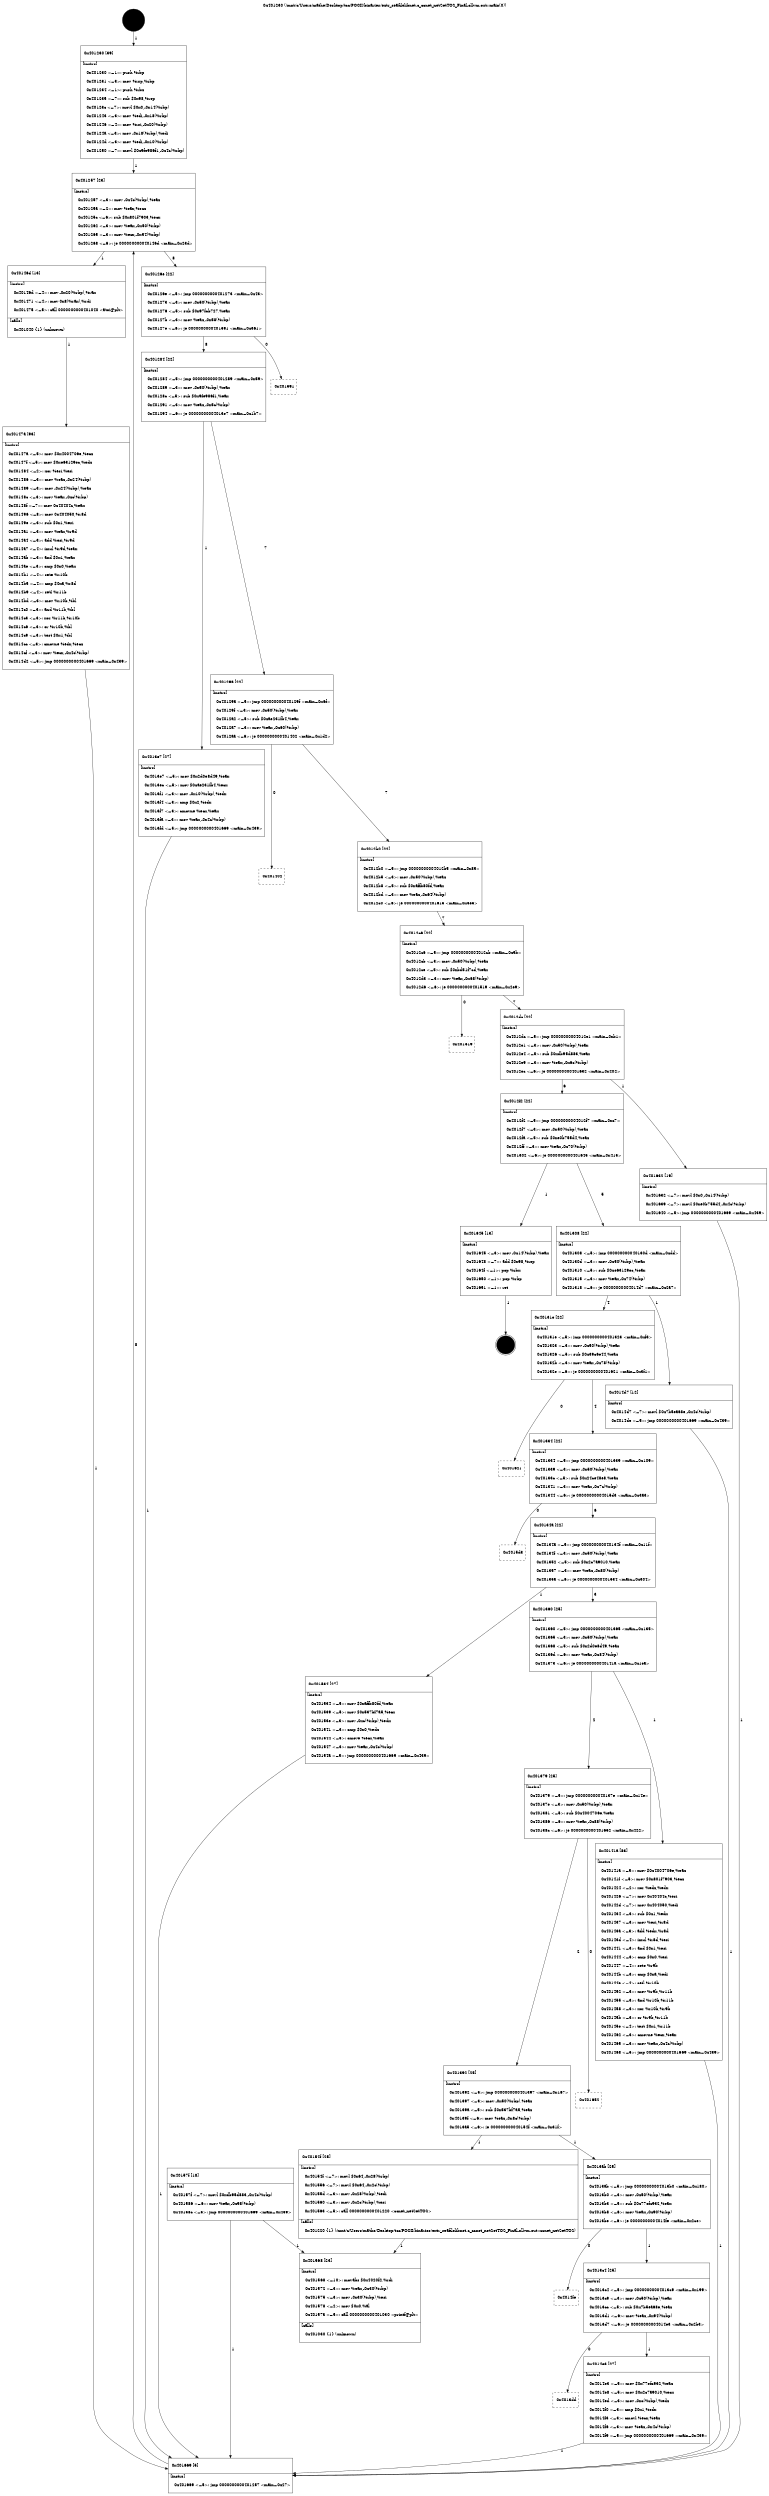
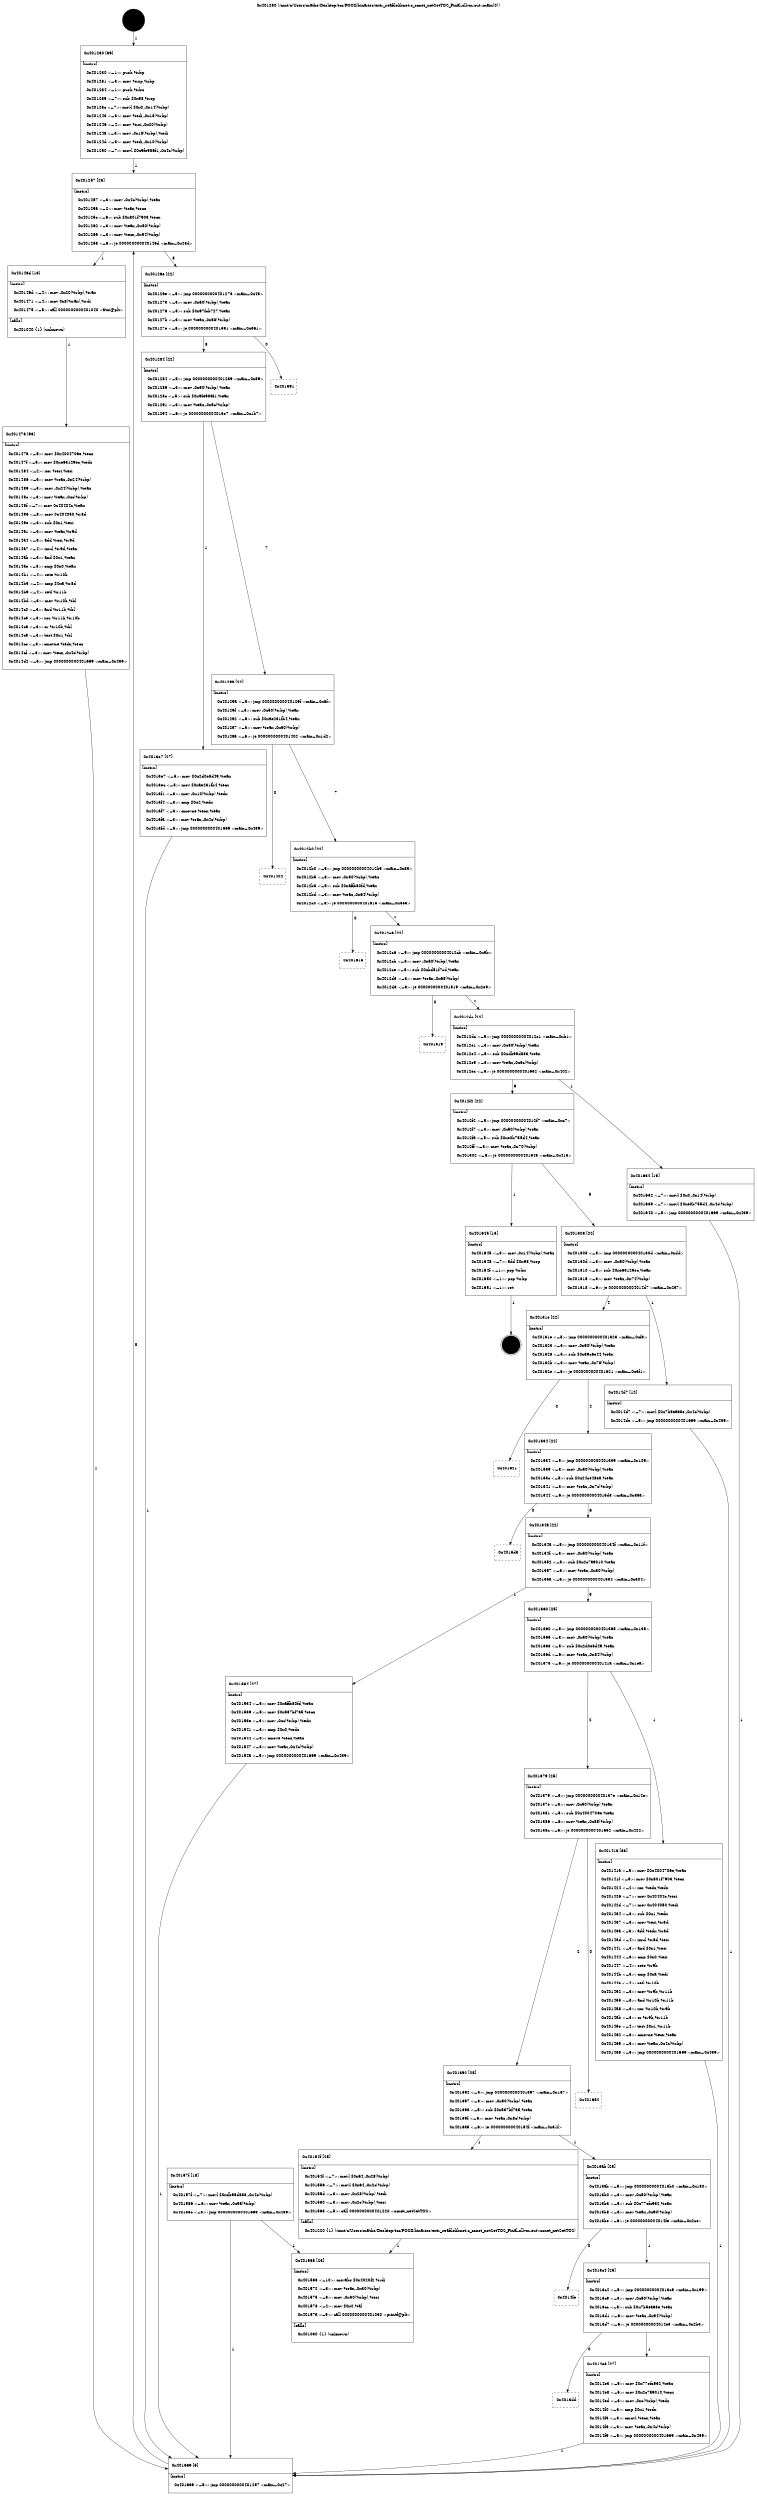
none -> (353, 961)
